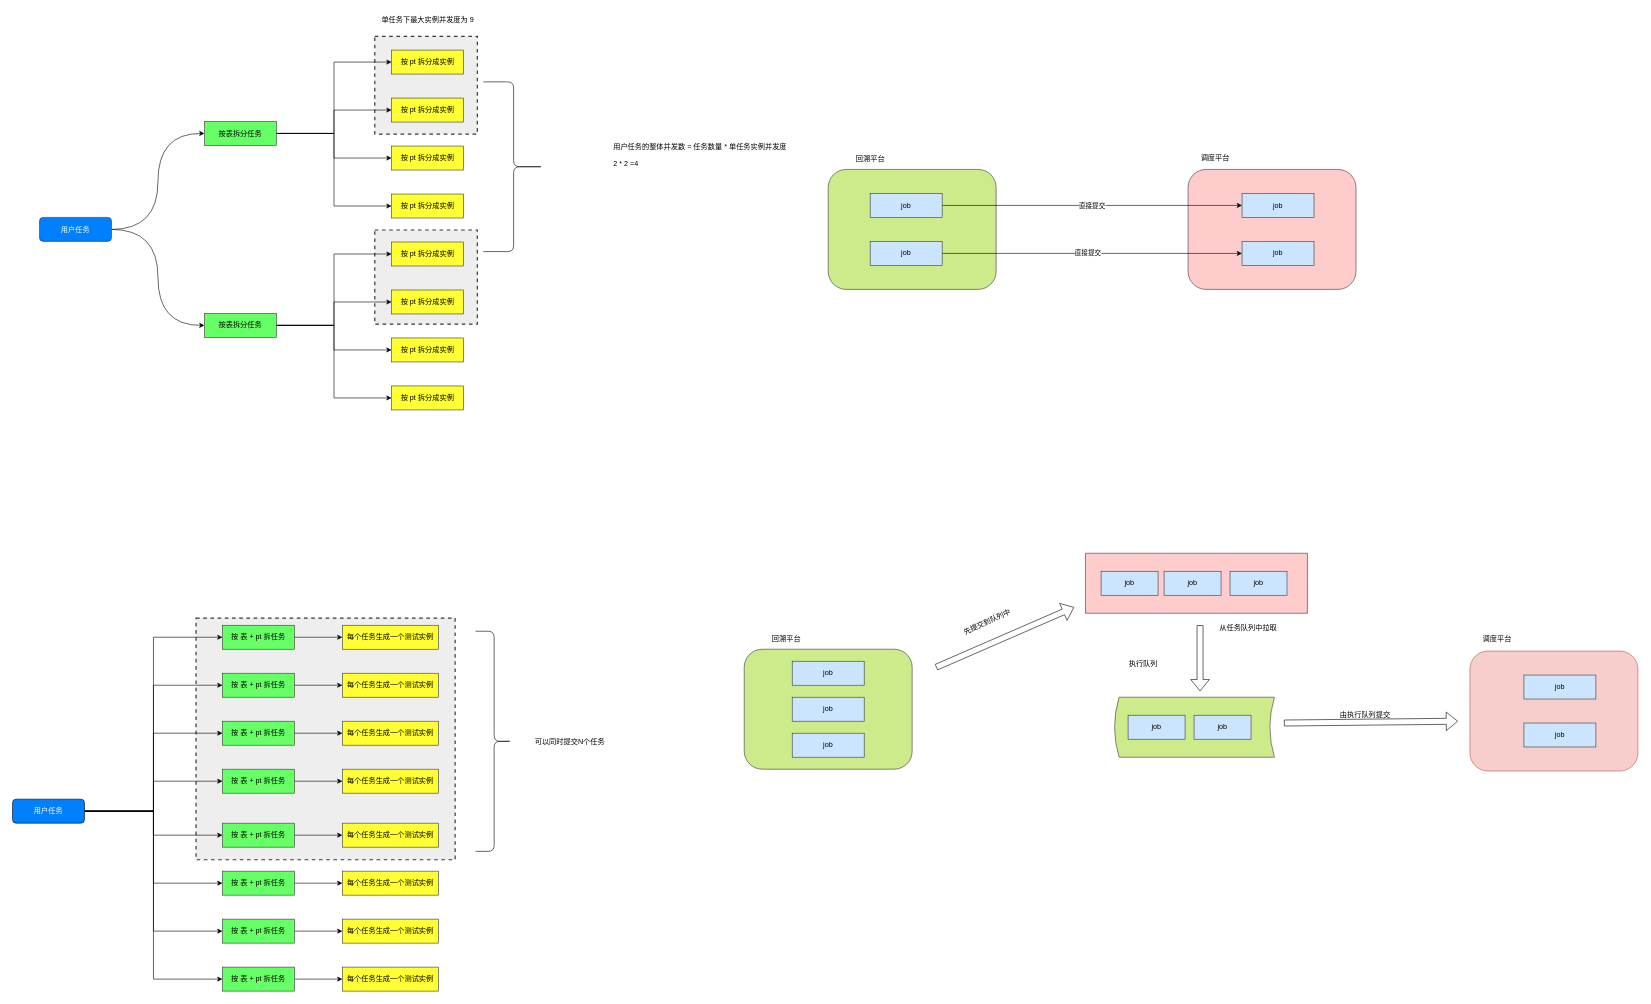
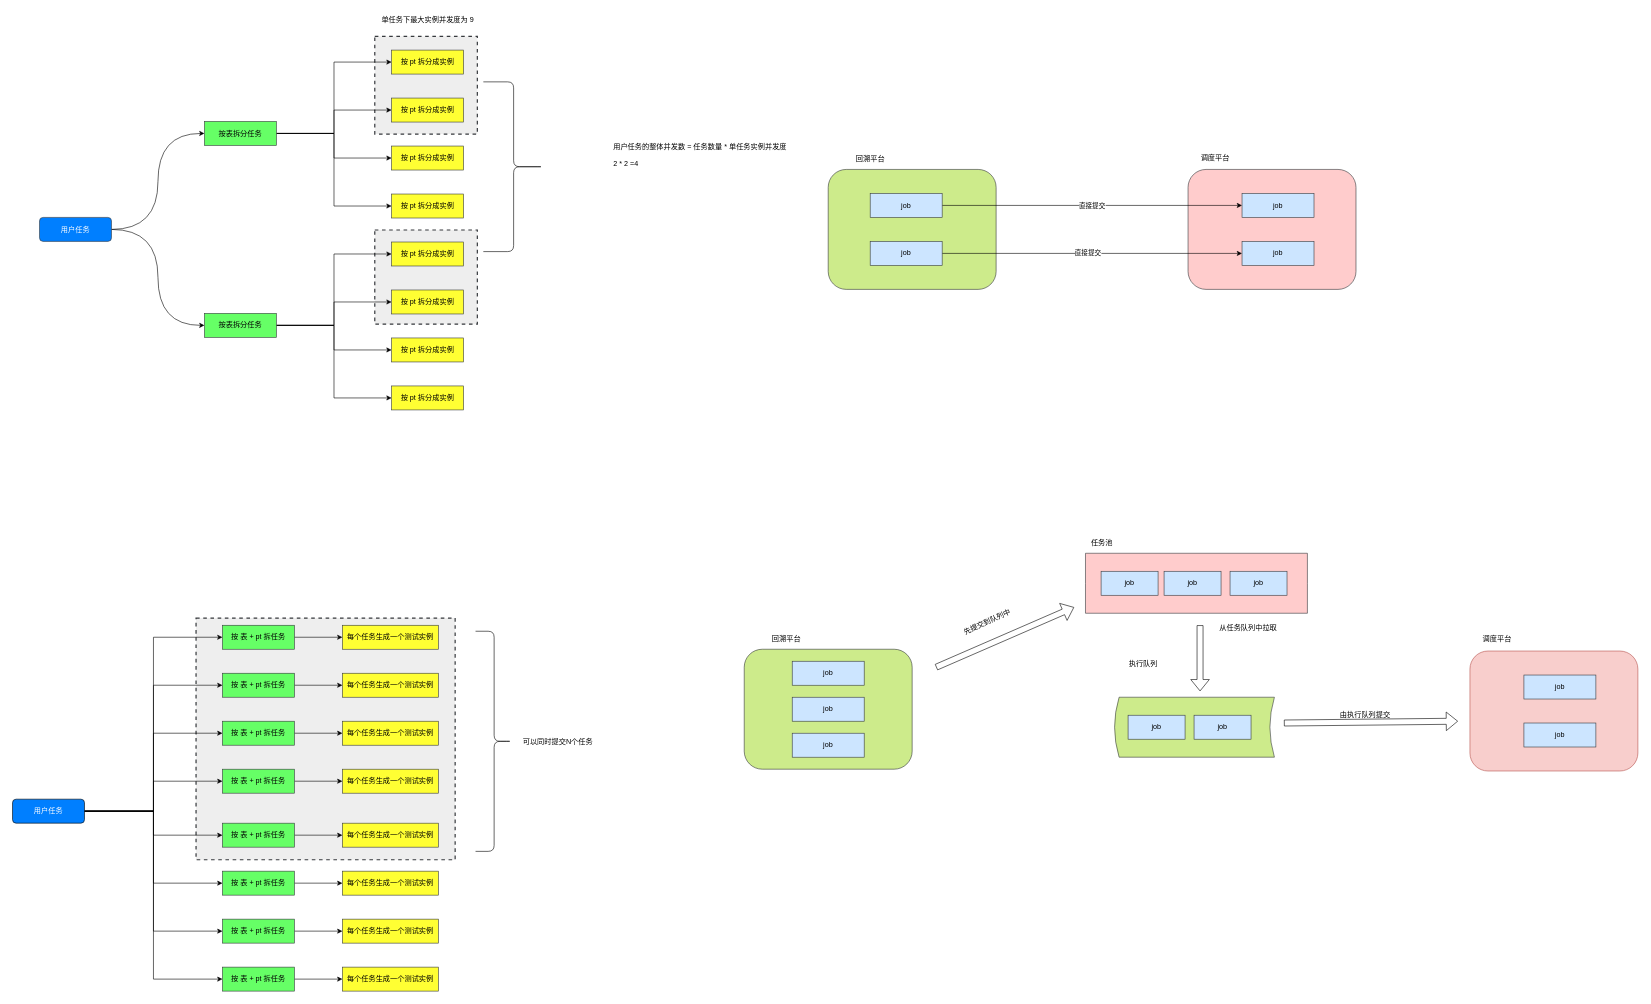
none -> (1102, 543)
(569, 742) -> (557, 742)
